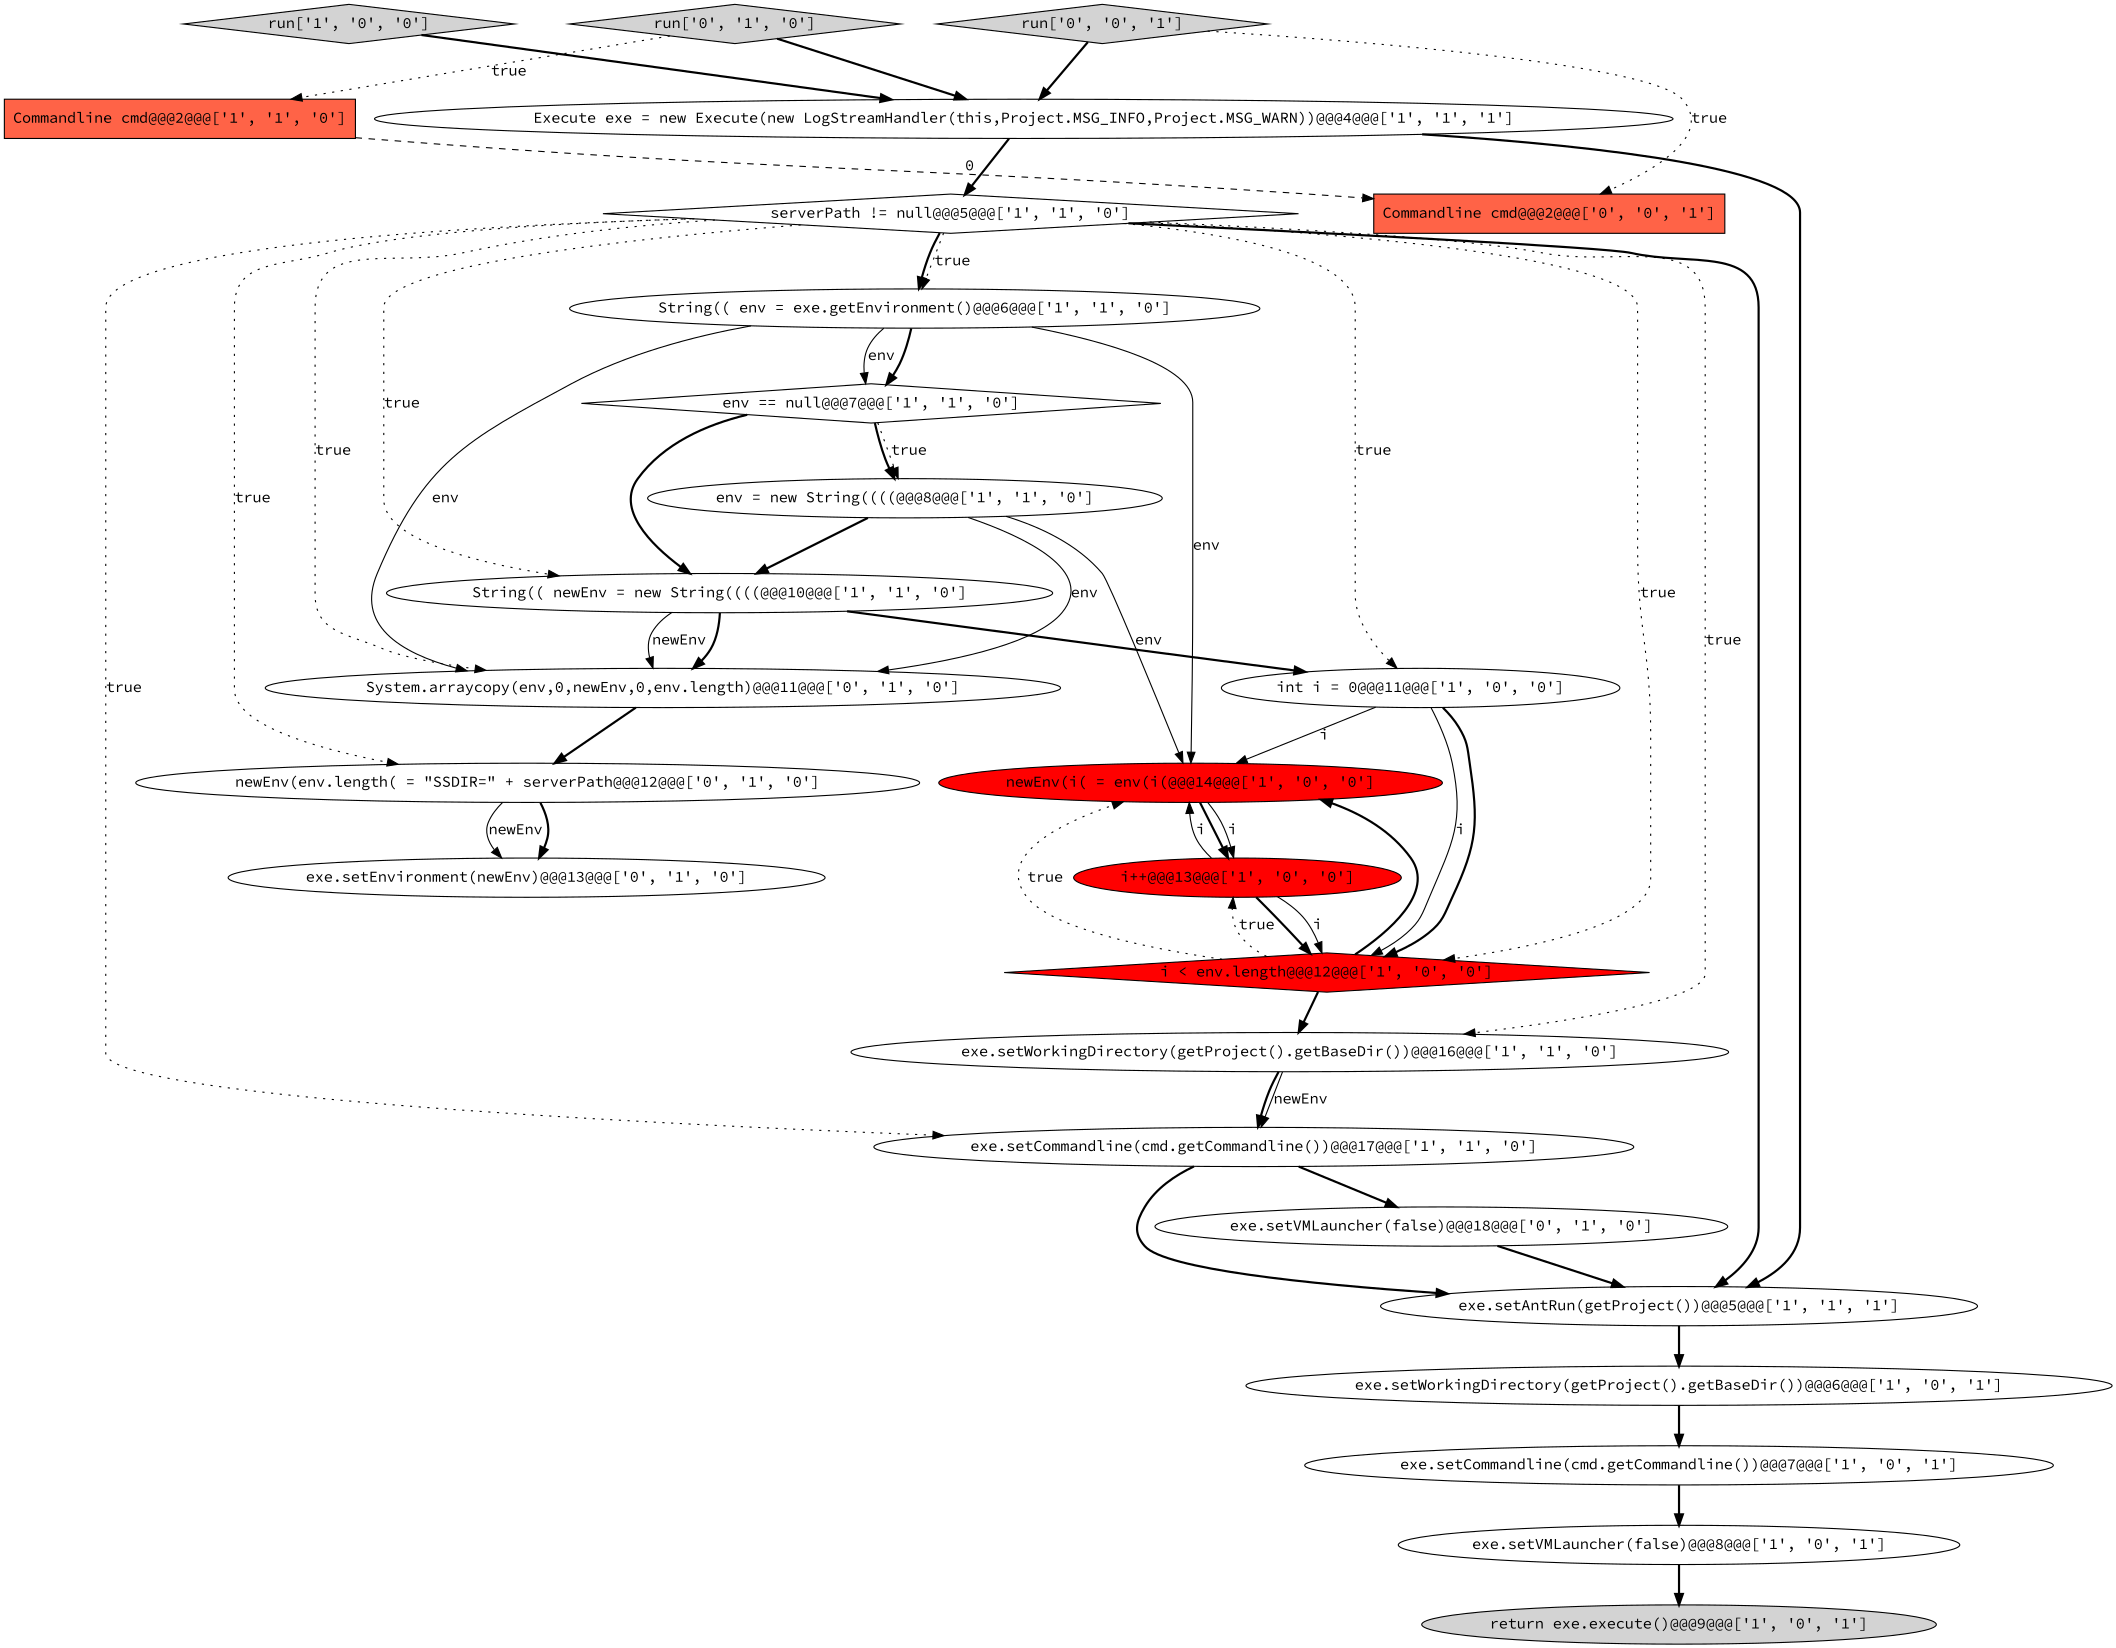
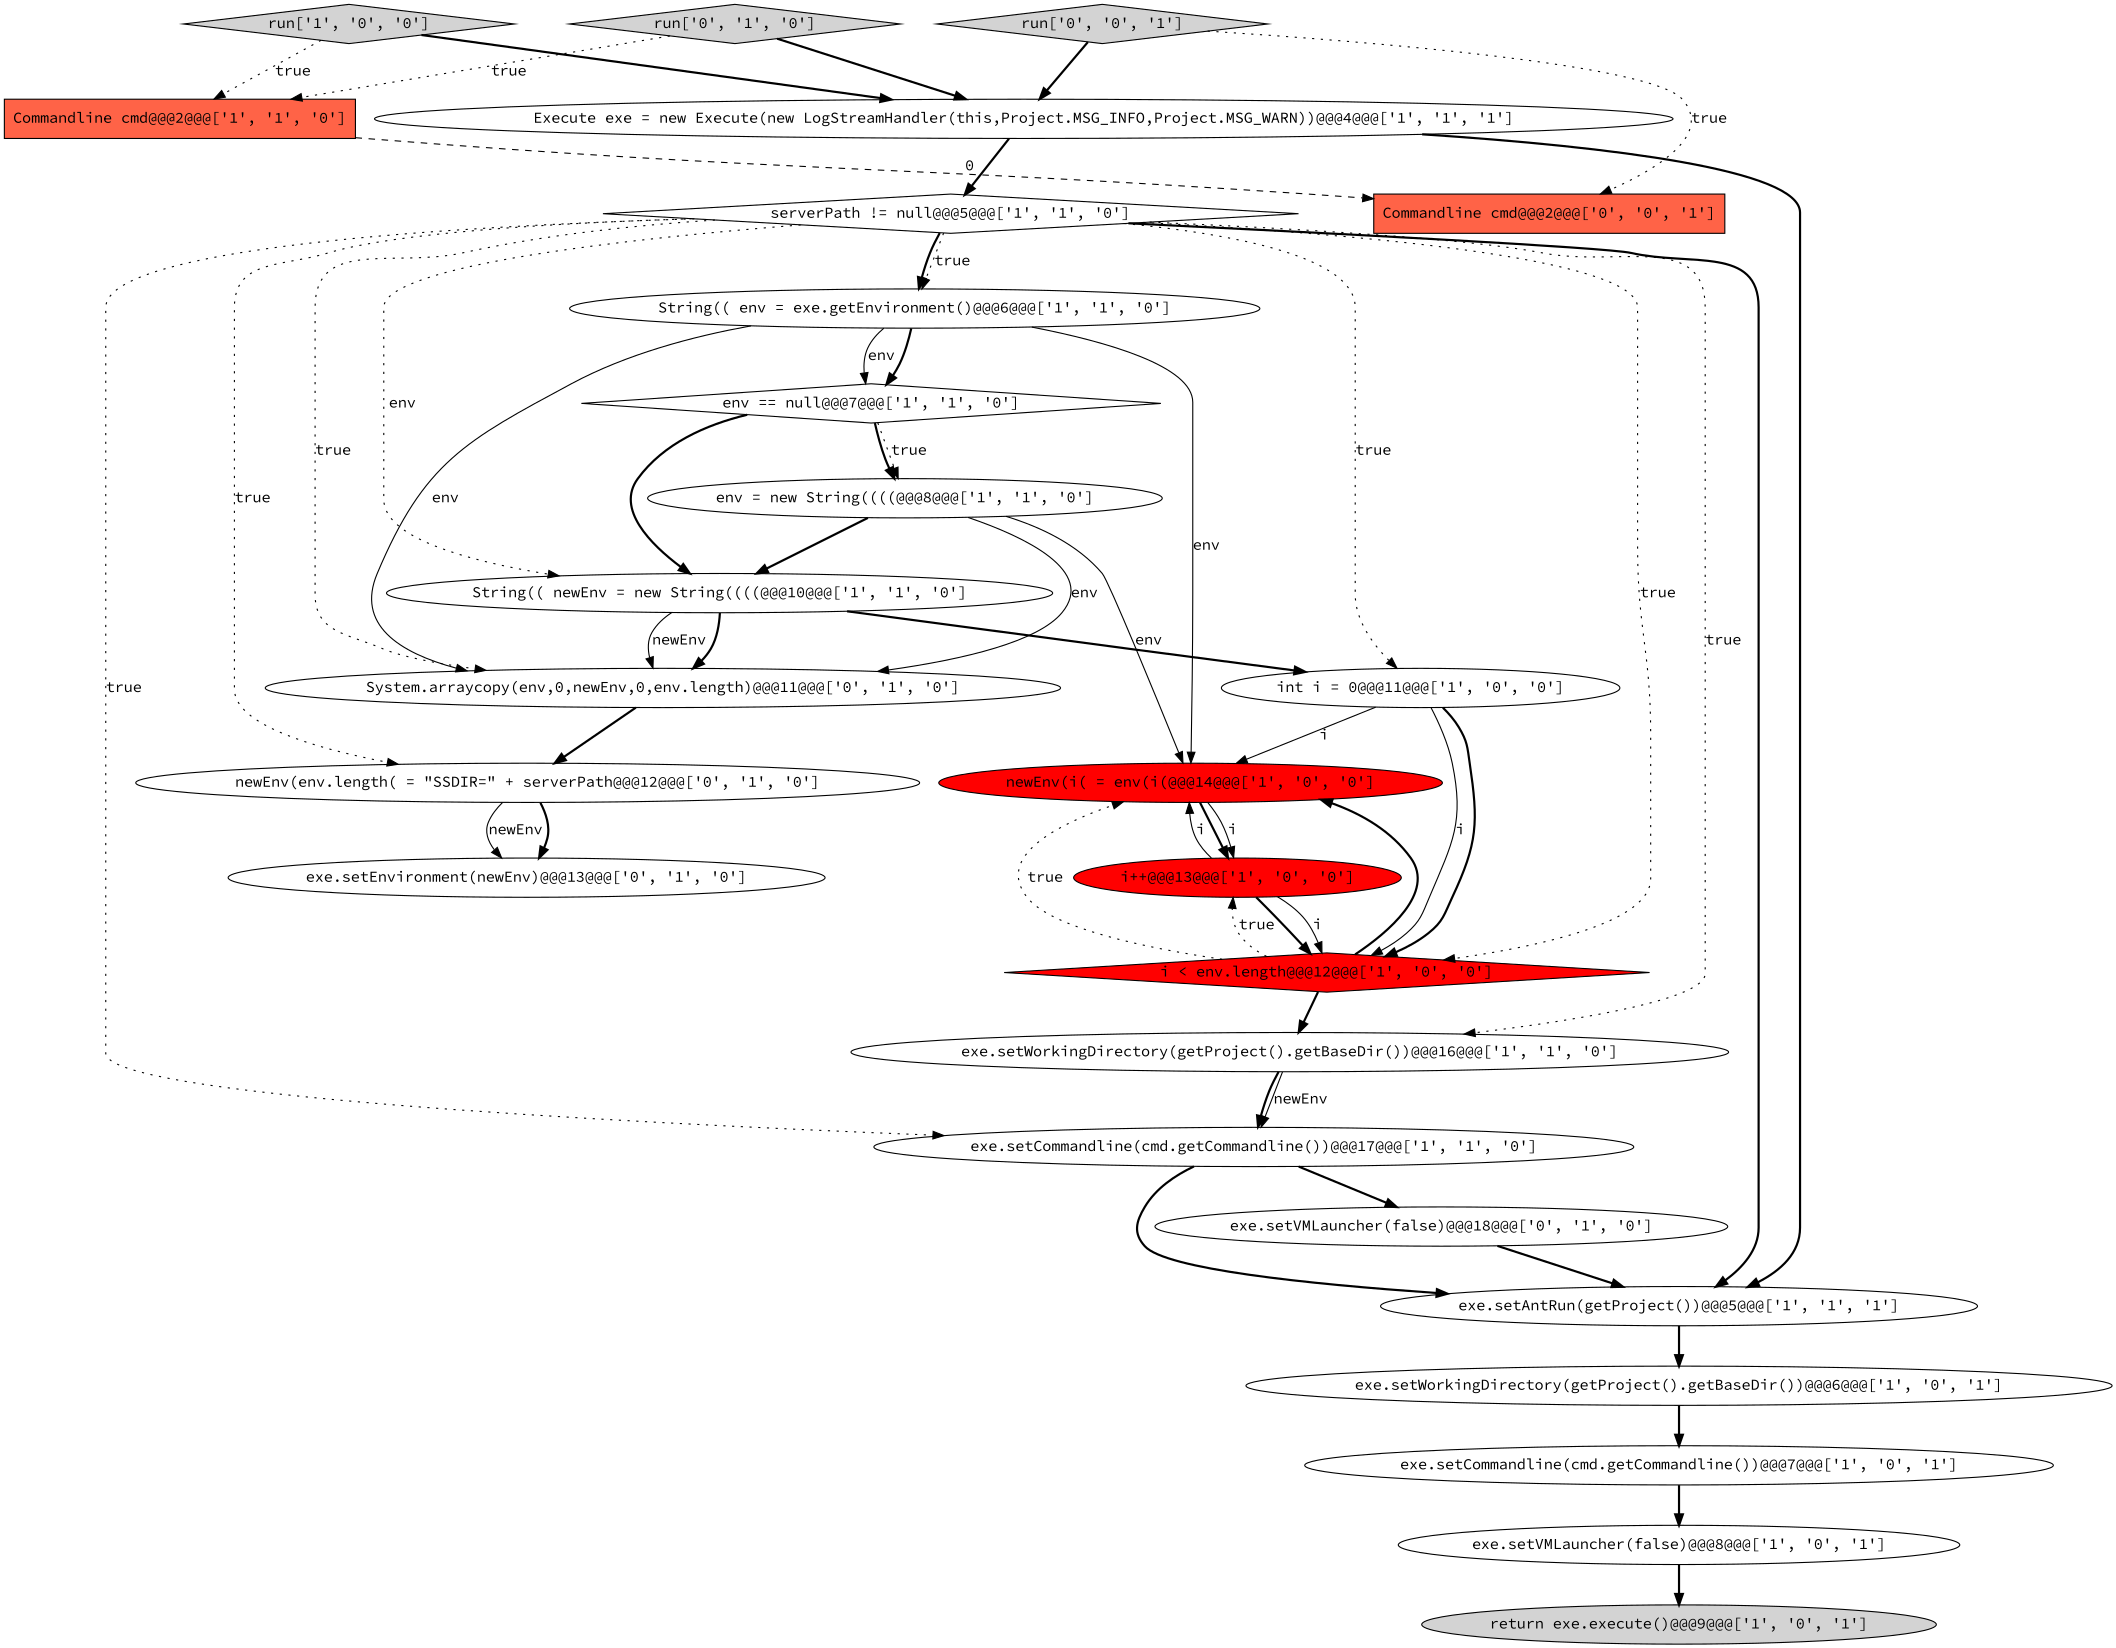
none -> (272, 67)
(402, 403) -> (402, 403)
